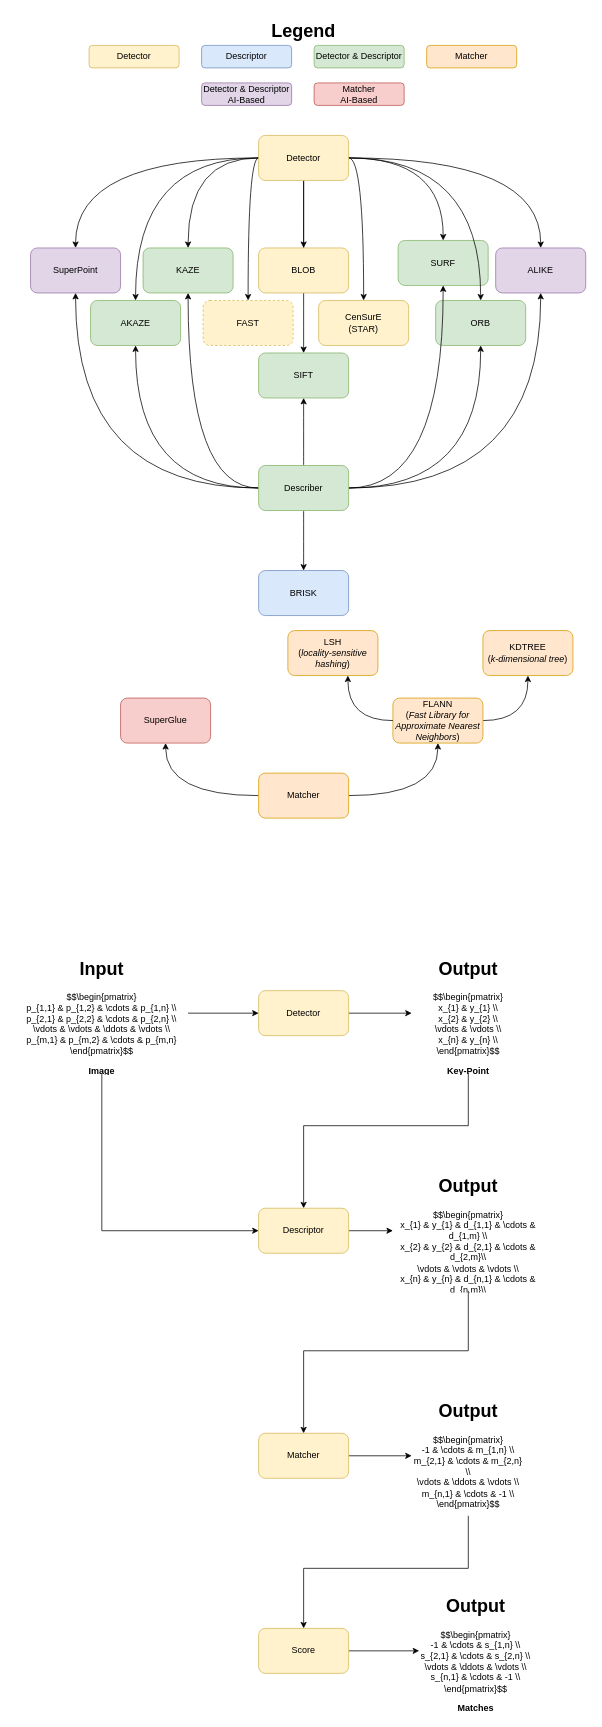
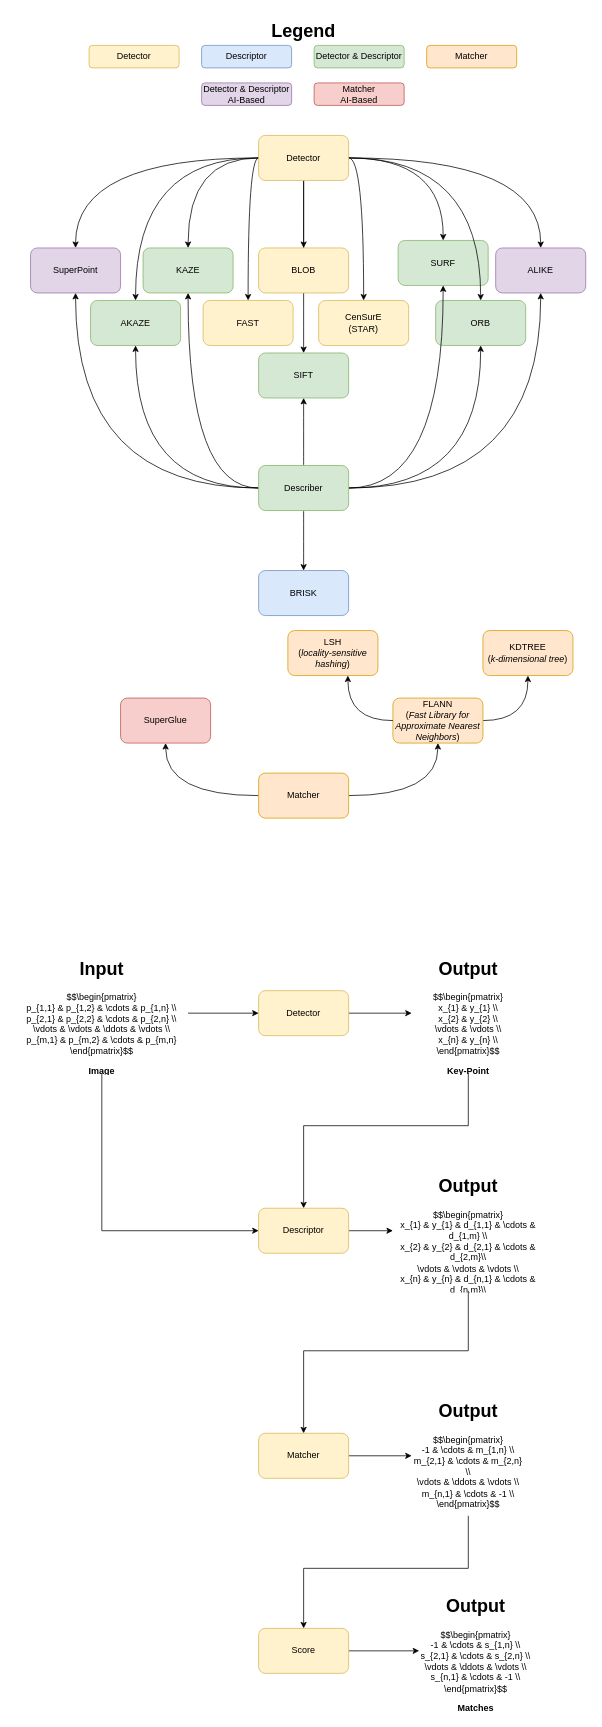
(248, 323) -> (248, 323)
